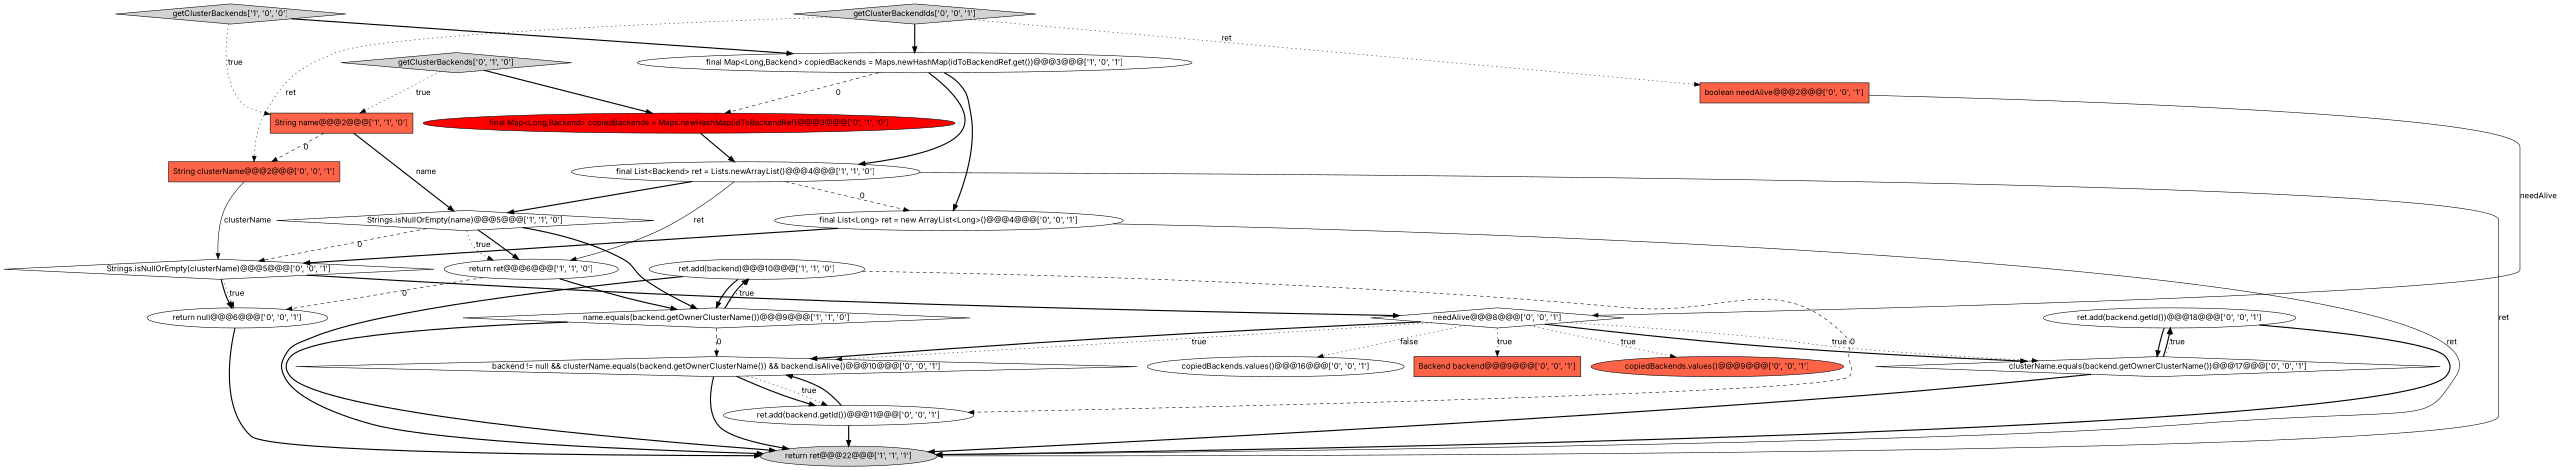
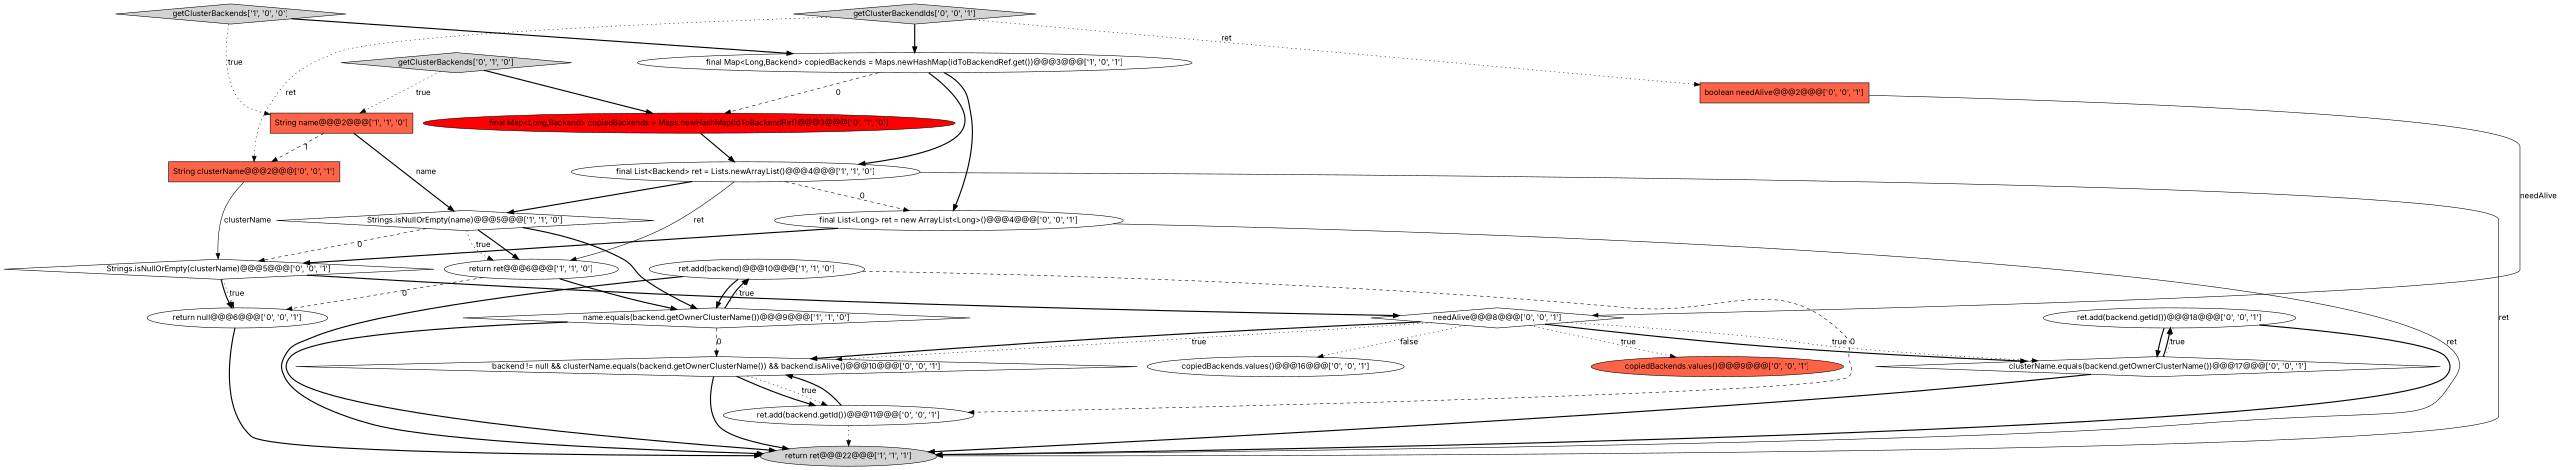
(306, 147) -> (306, 147)
(1497, 367) -> none
(849, 433) -> (849, 433)
